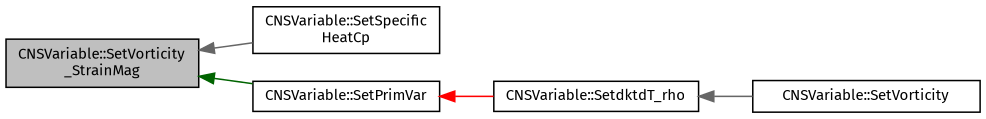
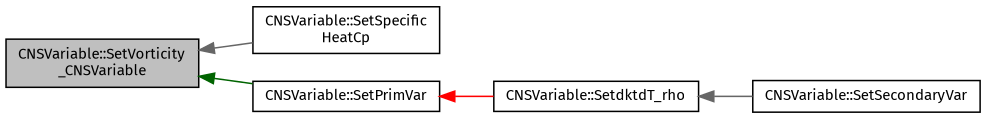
(102, 63) -> (102, 63)
(866, 96) -> (866, 96)
